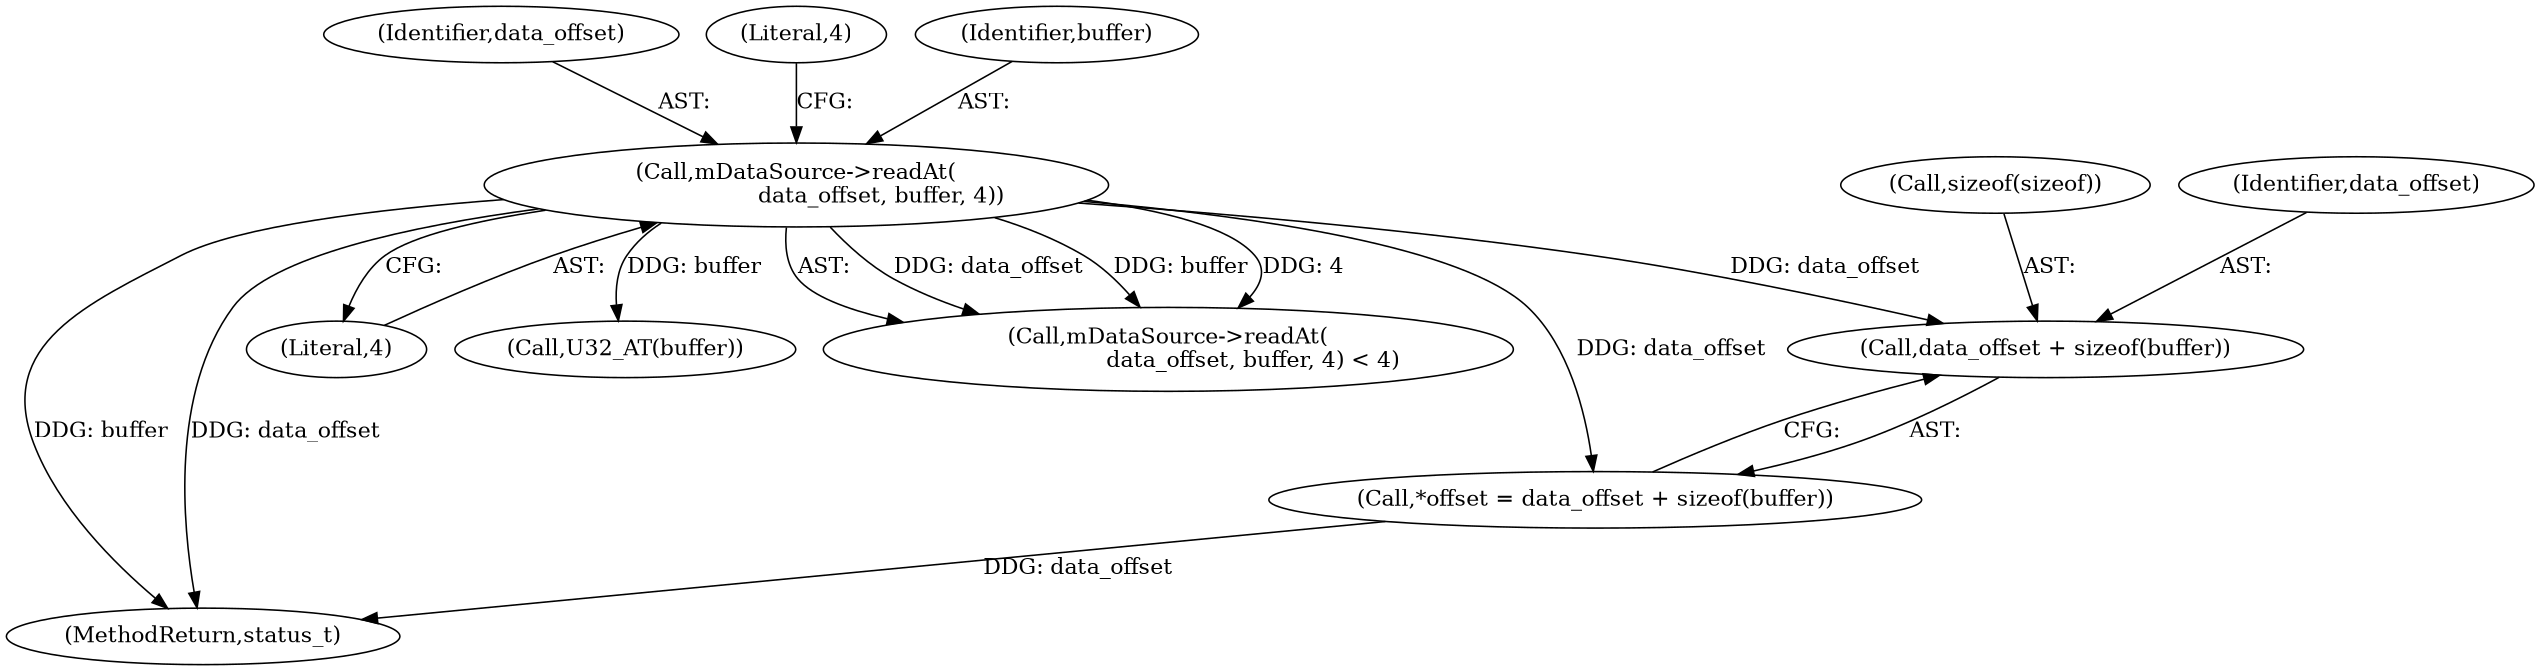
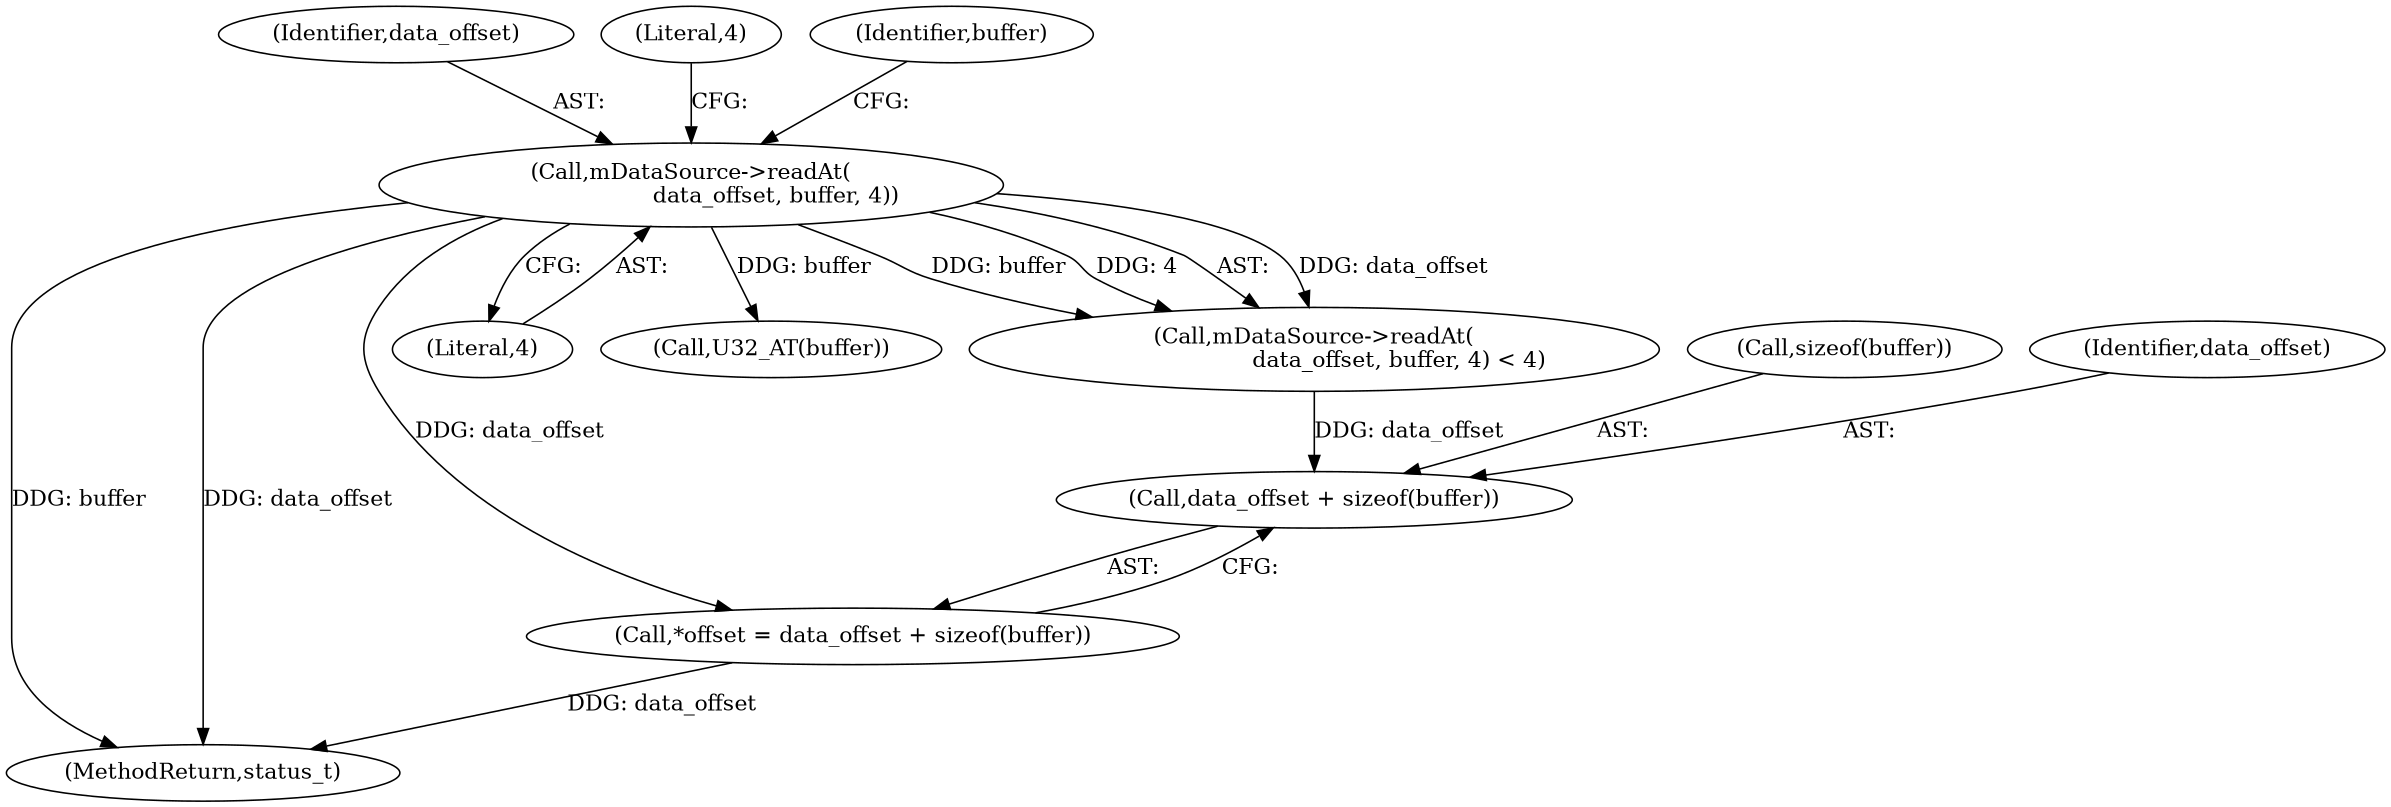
(988, 103) -> (885, 103)
(1995, 185) -> (1845, 349)
(1506, 244) -> (1314, 423)
